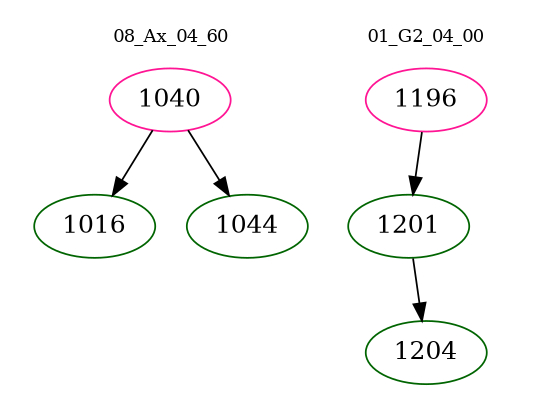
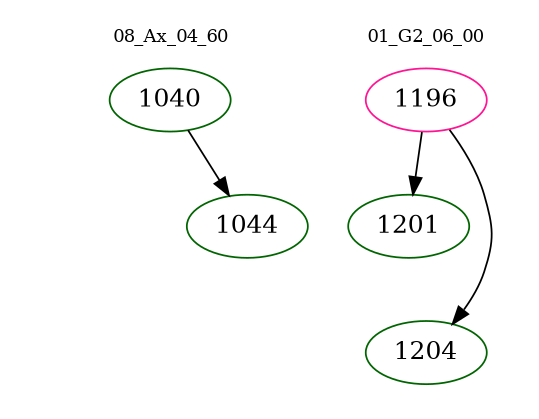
(426, 38) -> (426, 38)
(170, 100) -> (170, 100)
(95, 226) -> none
(416, 281) -> (490, 218)
